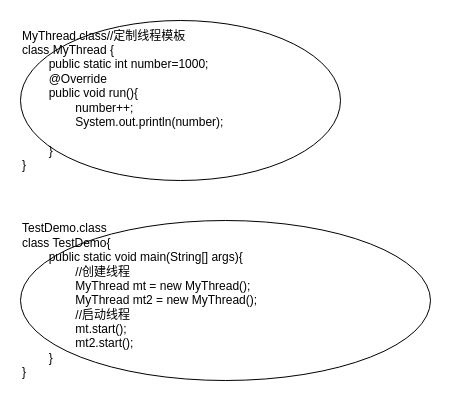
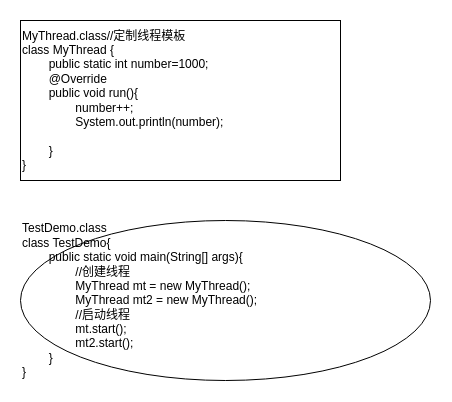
(181, 101) -> (181, 101)
